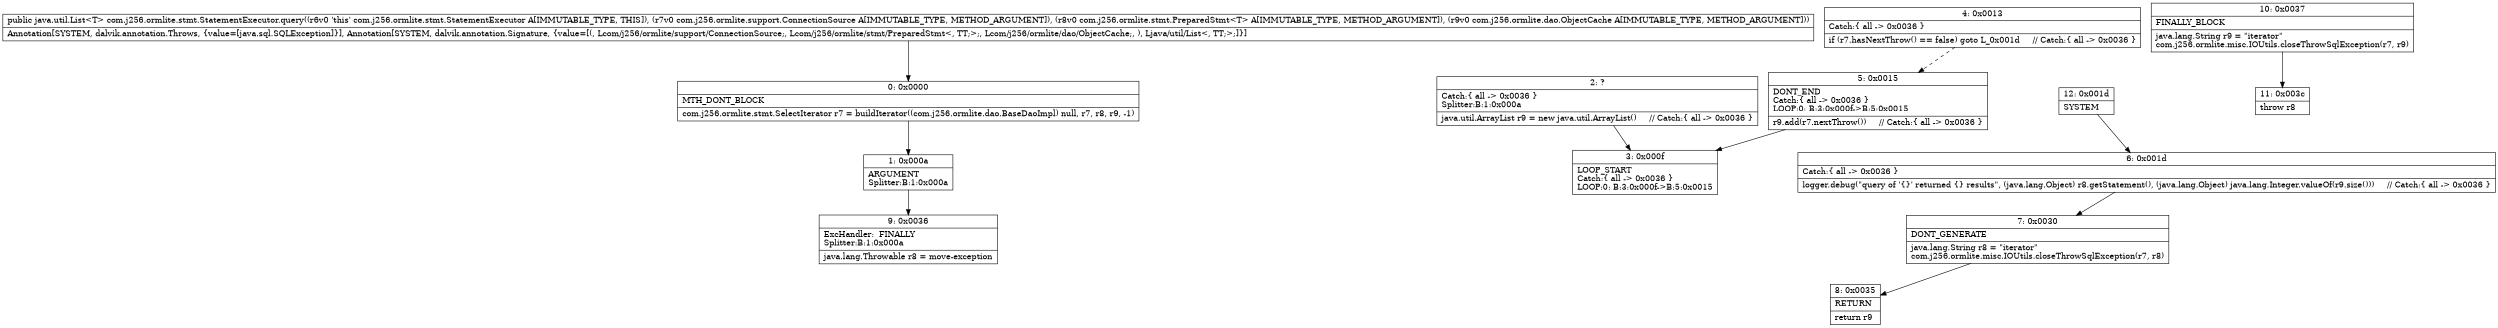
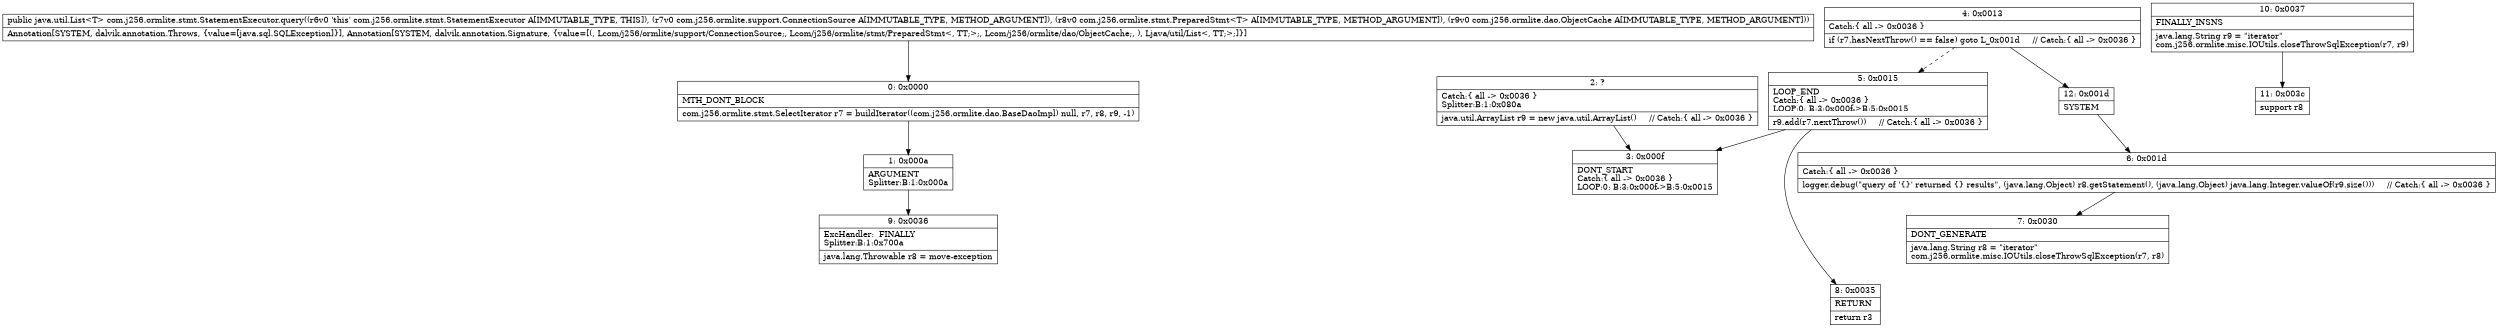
(2190, 23) -> (2190, 23)
none -> (2037, 66)
(1797, 92) -> (1796, 92)
(1481, 105) -> (1481, 105)
(2278, 108) -> (2282, 108)
(1604, 170) -> (1605, 170)
(864, 243) -> (864, 243)
(1928, 278) -> (1789, 207)
(1854, 318) -> (1854, 318)
